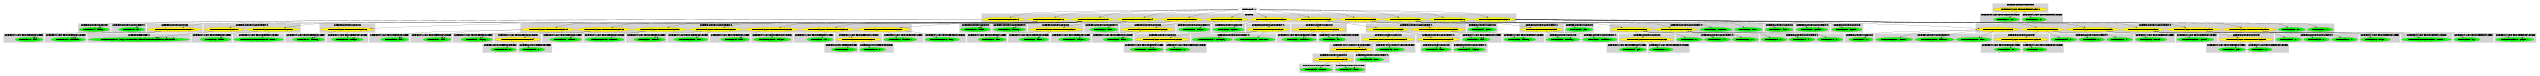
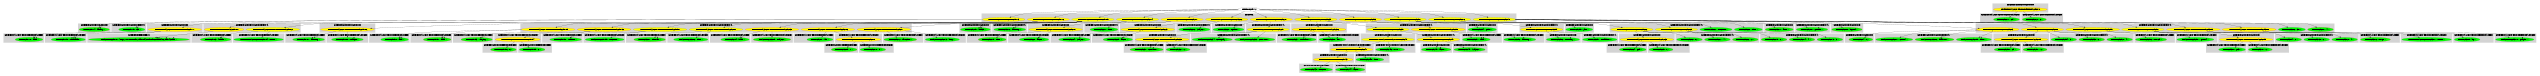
(1316, 65) -> (1316, 65)
